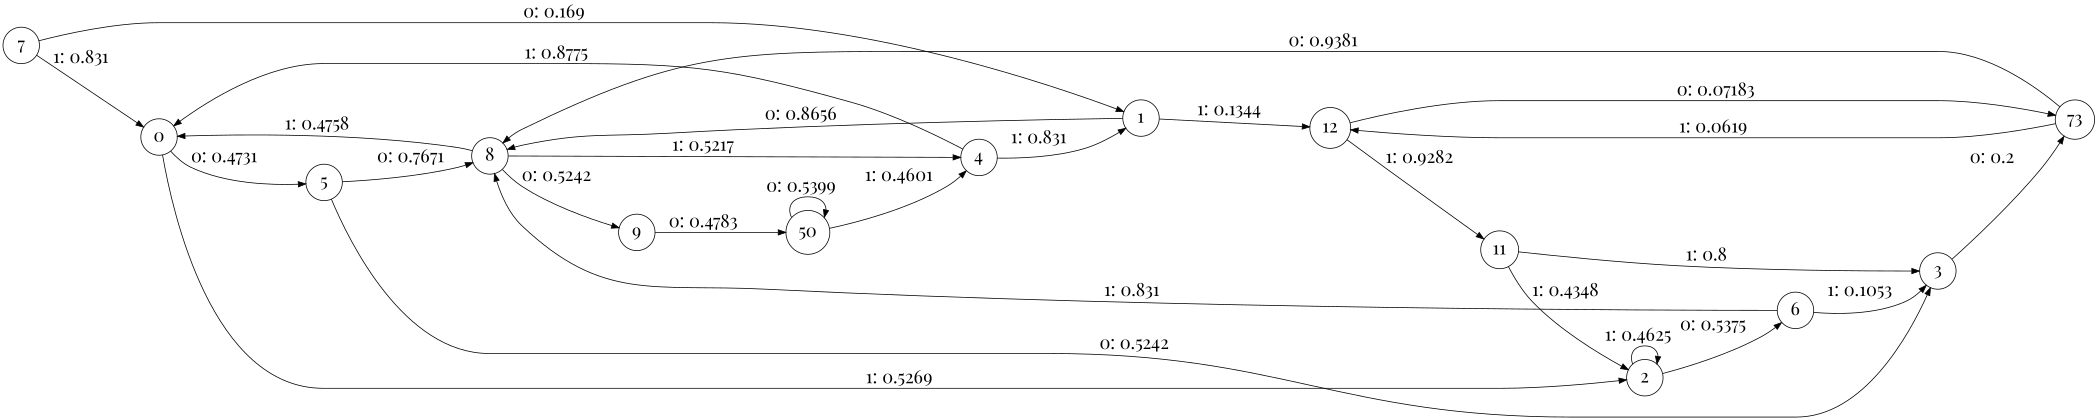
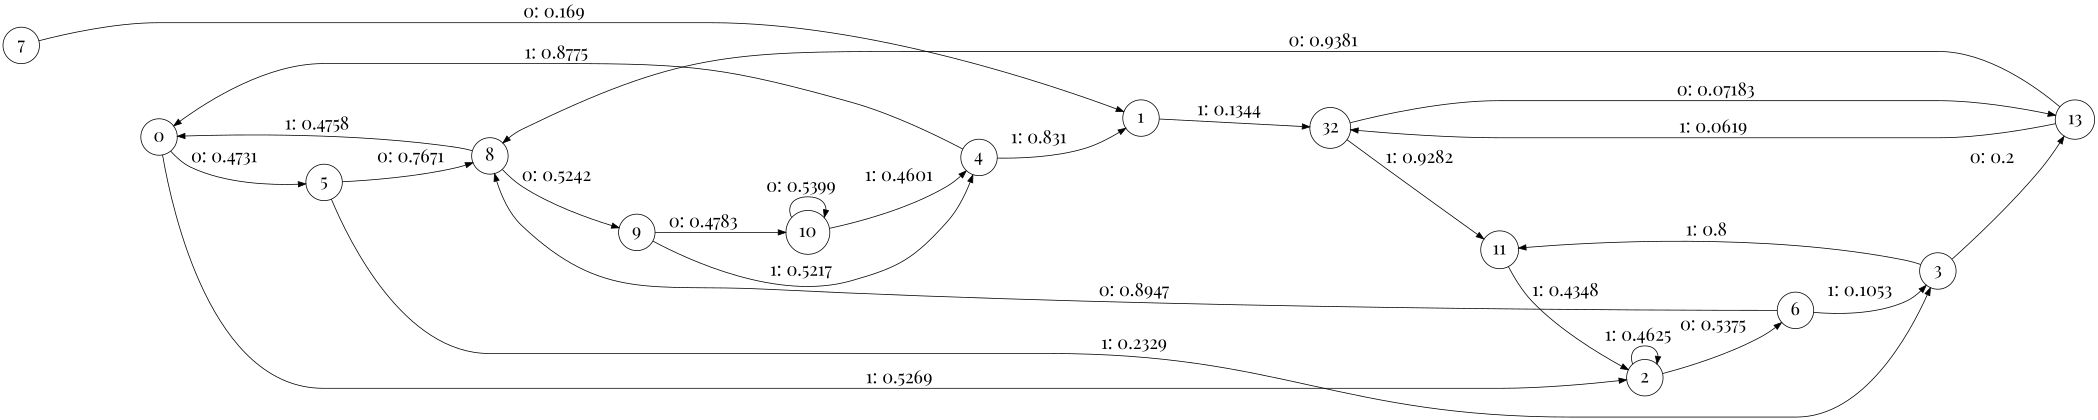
(87, 89) -> none
(2075, 120) -> (2075, 120)
(818, 126) -> none
(1330, 128) -> (1330, 128)
(731, 157) -> (829, 285)
(808, 232) -> (808, 232)
(1715, 267) -> (1724, 242)
(1141, 291) -> (1141, 291)
(1141, 344) -> (1141, 344)
